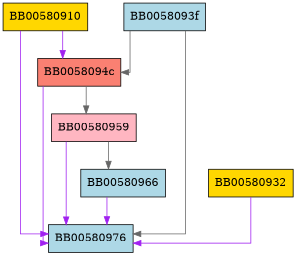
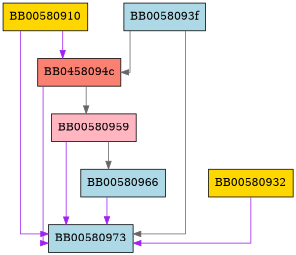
(79, 72) -> (79, 72)
(91, 239) -> (91, 239)
